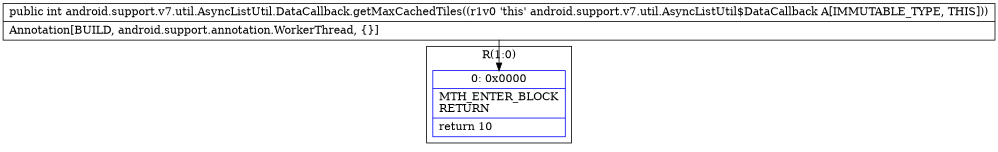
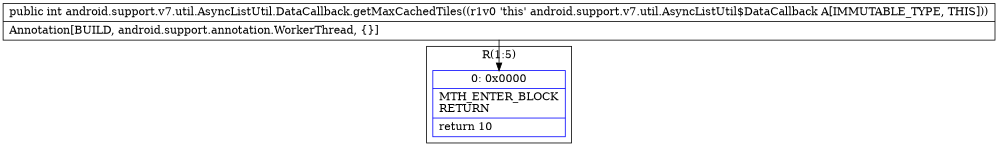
(499, 55) -> (499, 55)
